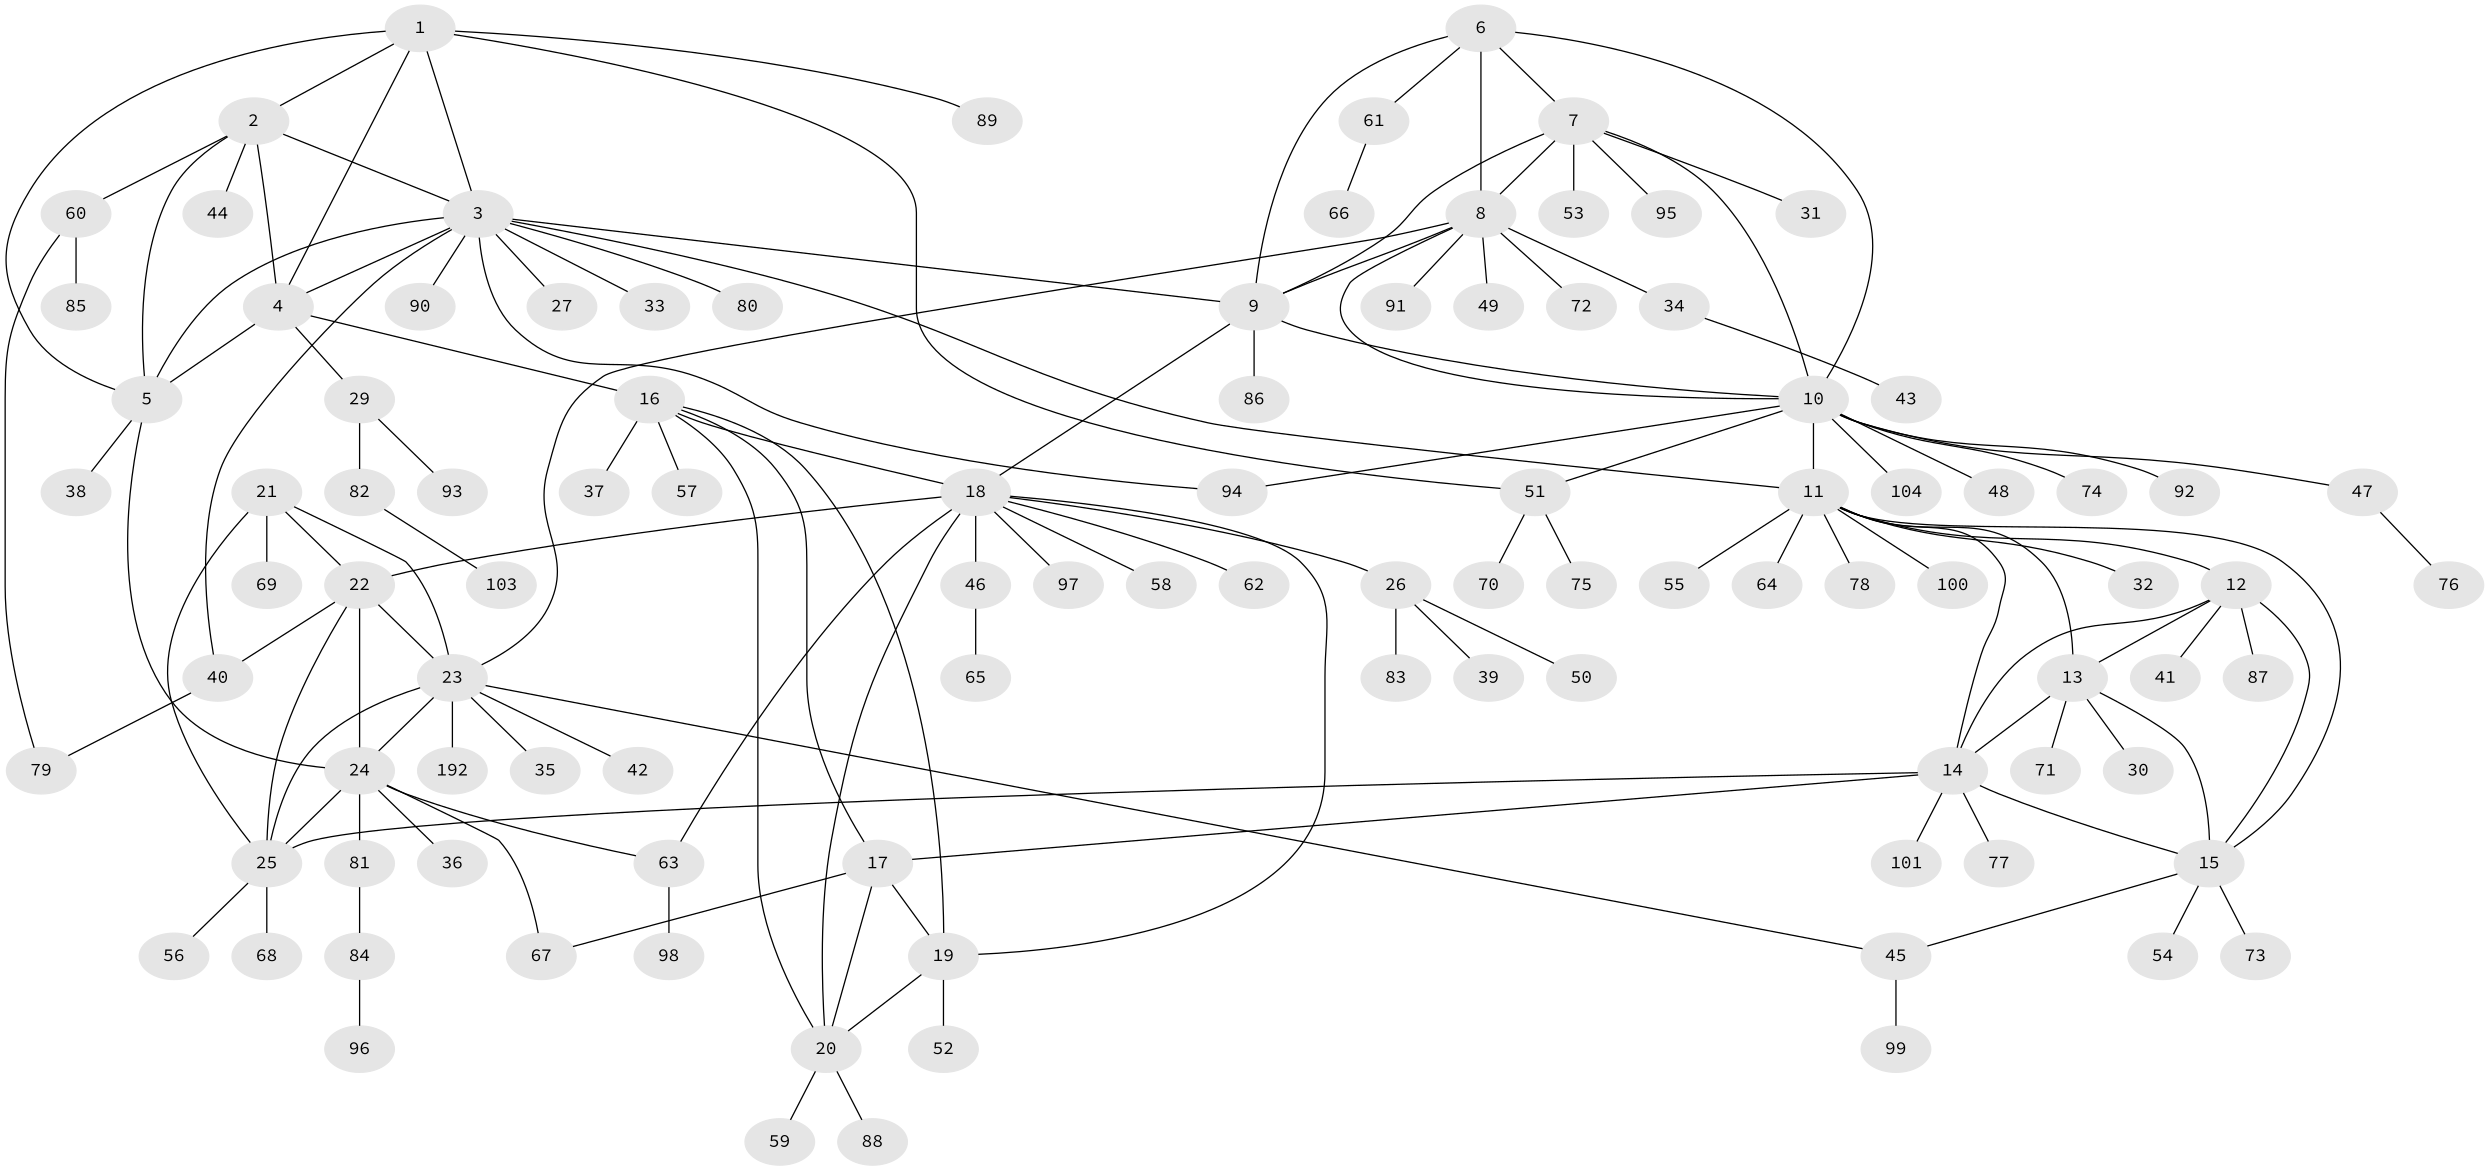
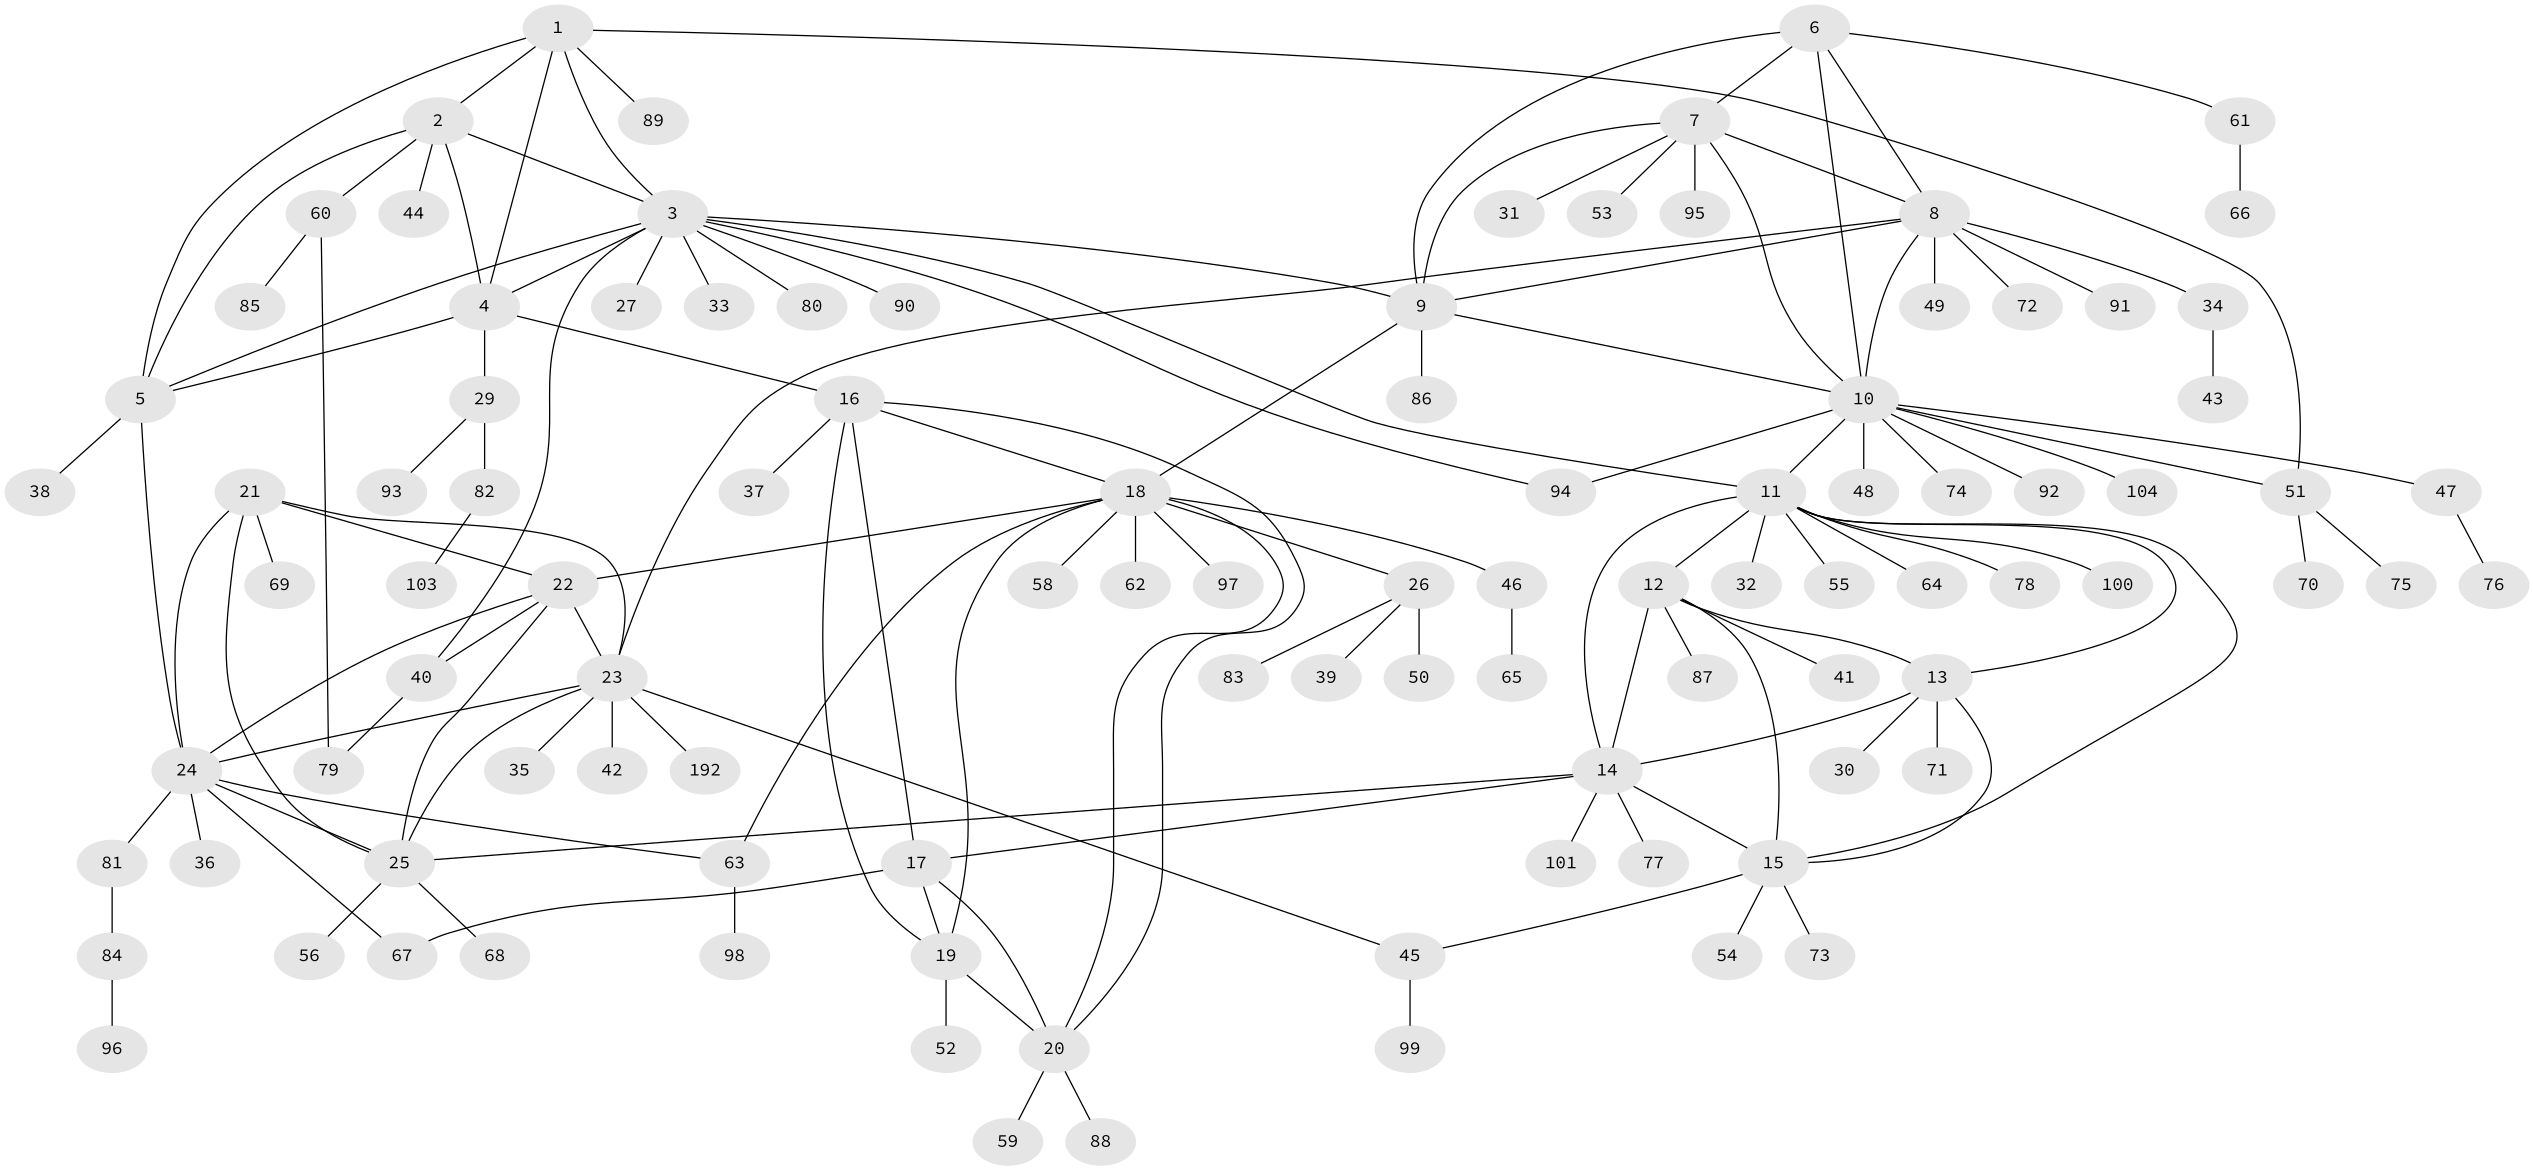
(687, 492) -> none
none -> (177, 622)
